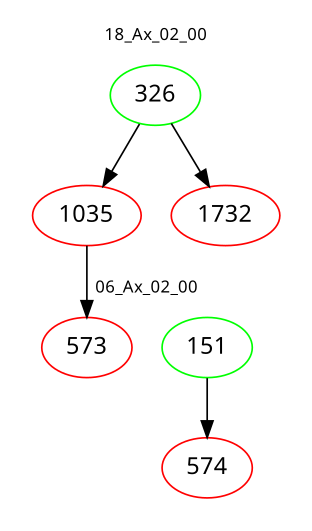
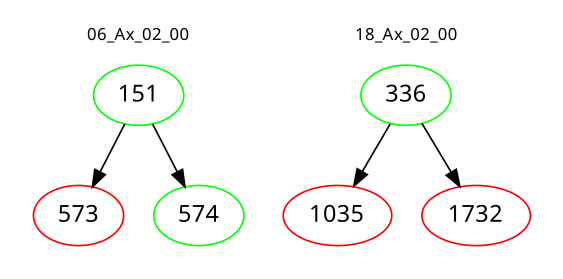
(155, 95) -> (406, 95)
(87, 283) -> (112, 148)
(207, 468) -> (199, 216)
